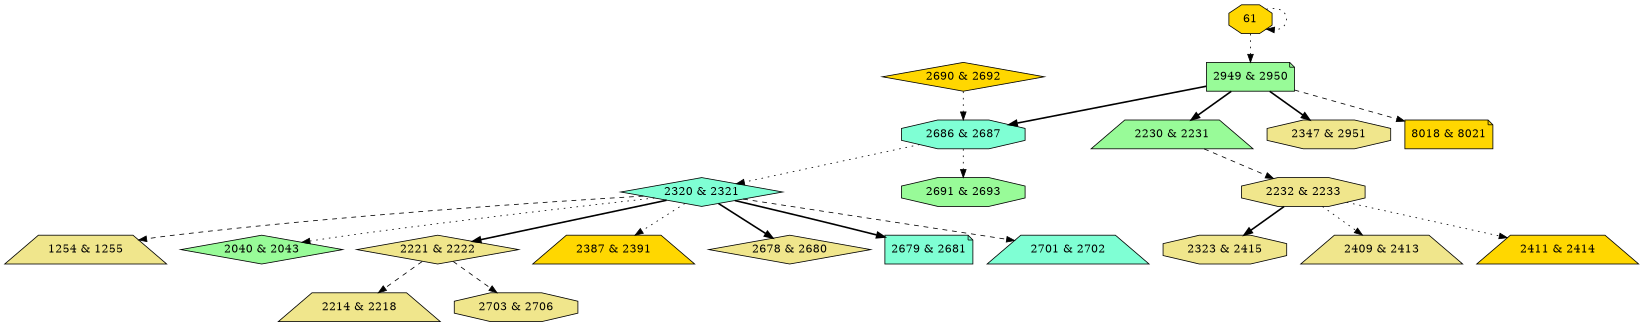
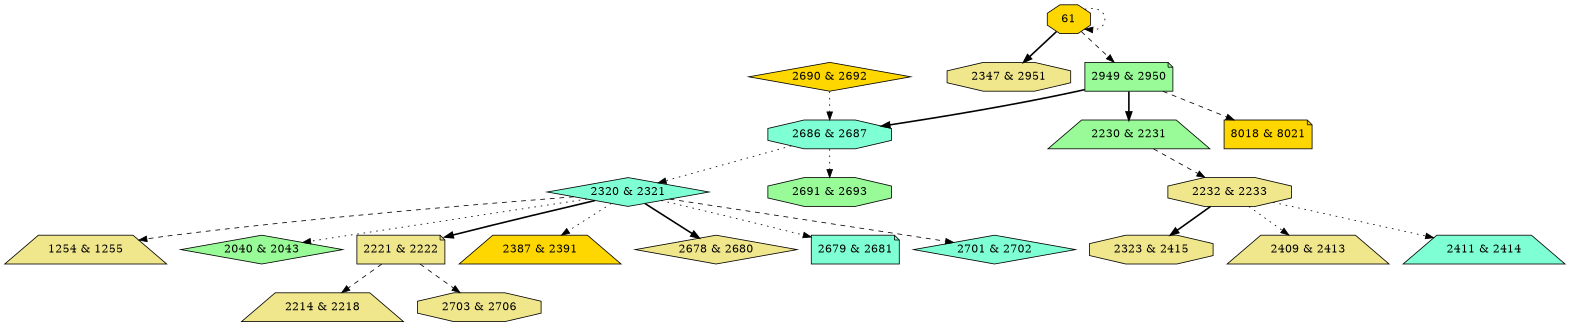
(1250, 44) -> (1095, 44)
(1286, 103) -> (1043, 44)
(806, 217) -> (732, 217)
(438, 250) -> (401, 250)
(1068, 250) -> (994, 250)
(1558, 250) -> (1484, 250)
